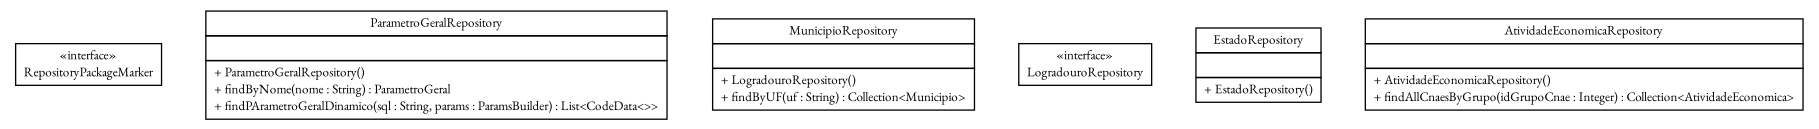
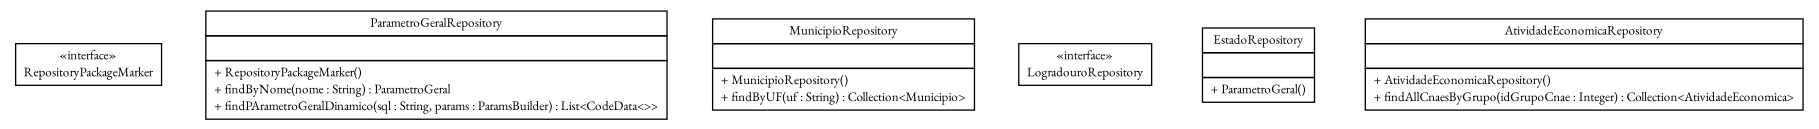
(290, 72) -> (288, 72)
(789, 80) -> (785, 80)
(1258, 89) -> (1258, 89)
